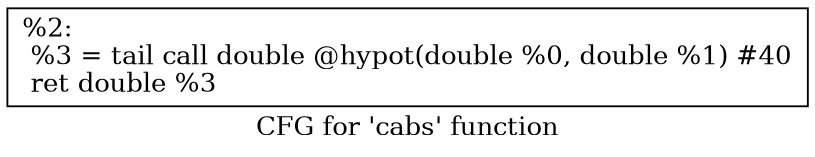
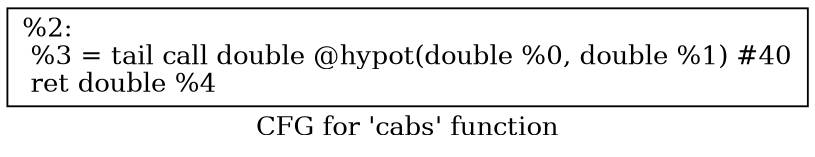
(120, 84) -> (120, 84)
